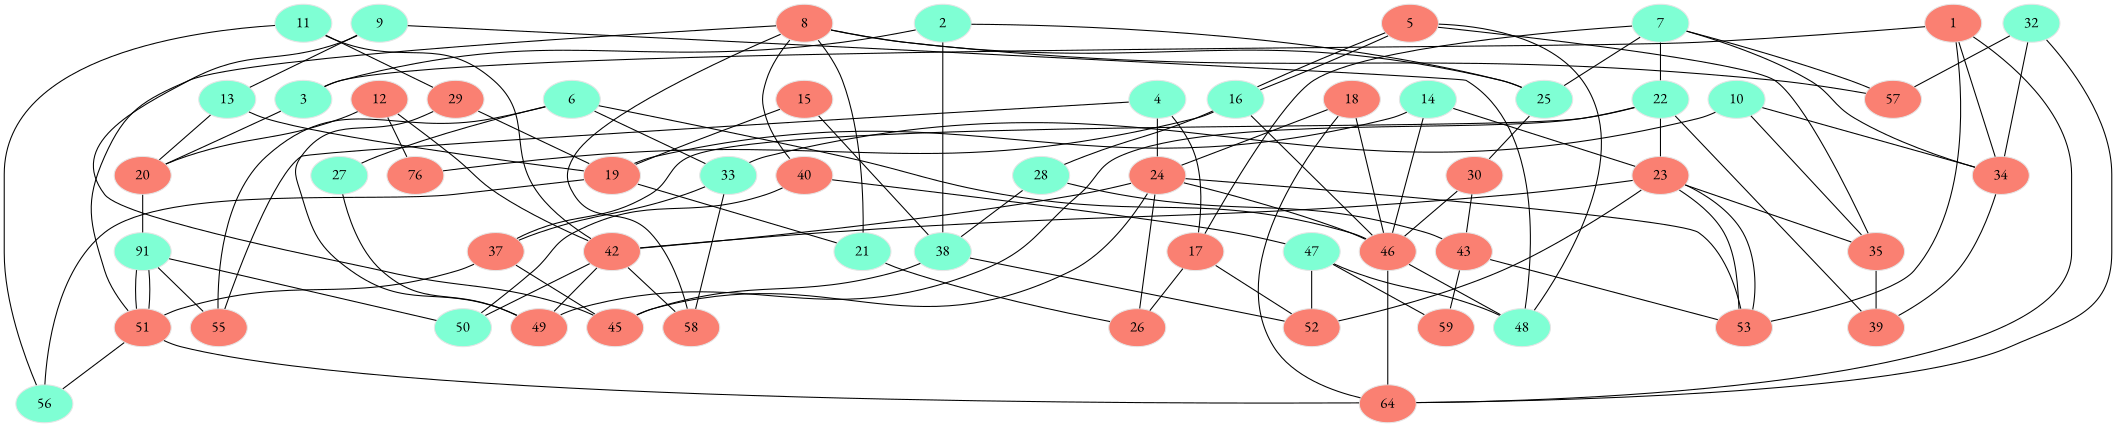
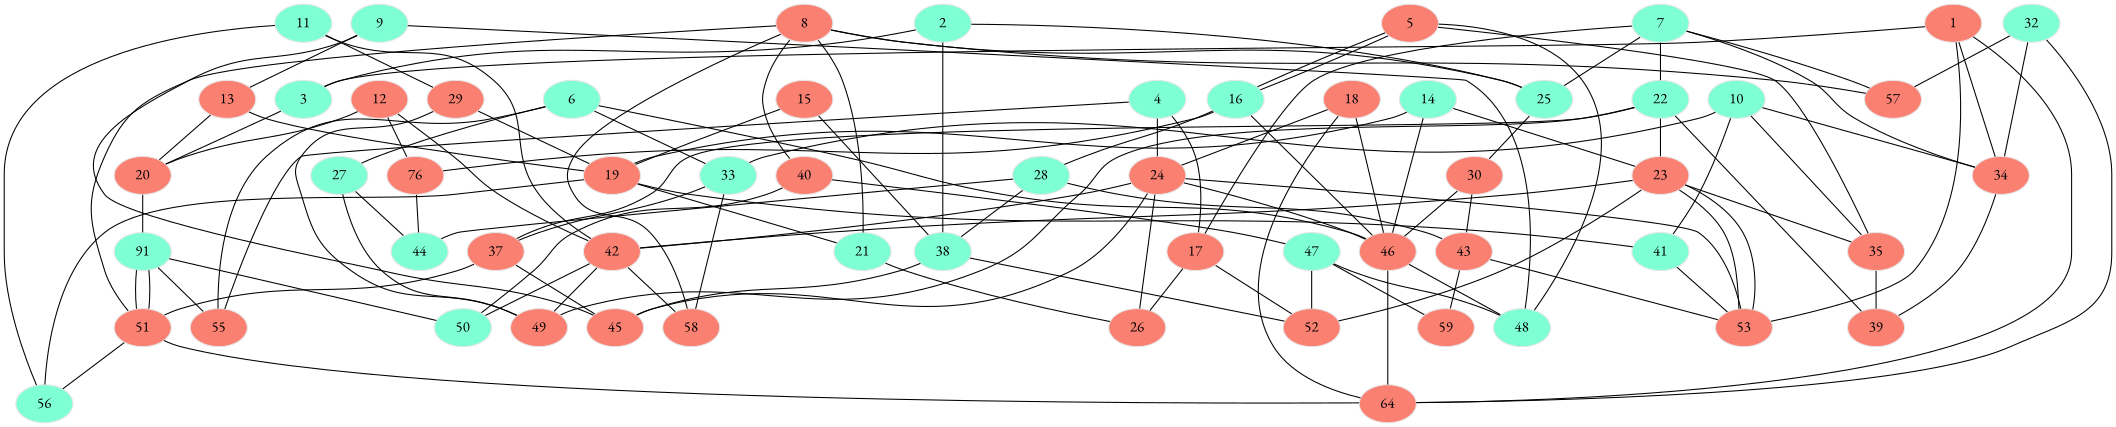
(227, 99) -> (227, 99)
none -> (420, 252)
none -> (1660, 252)
